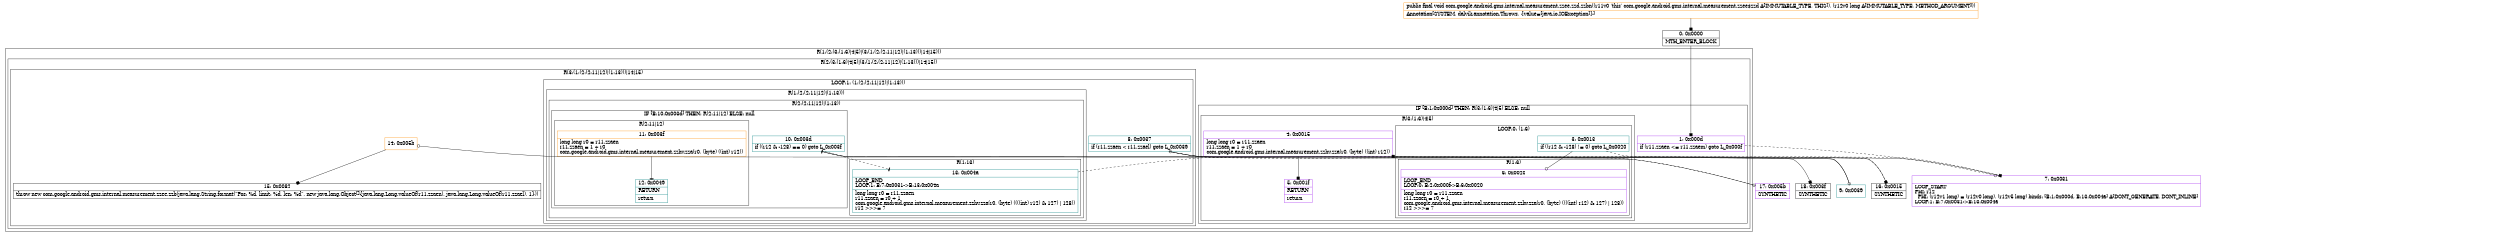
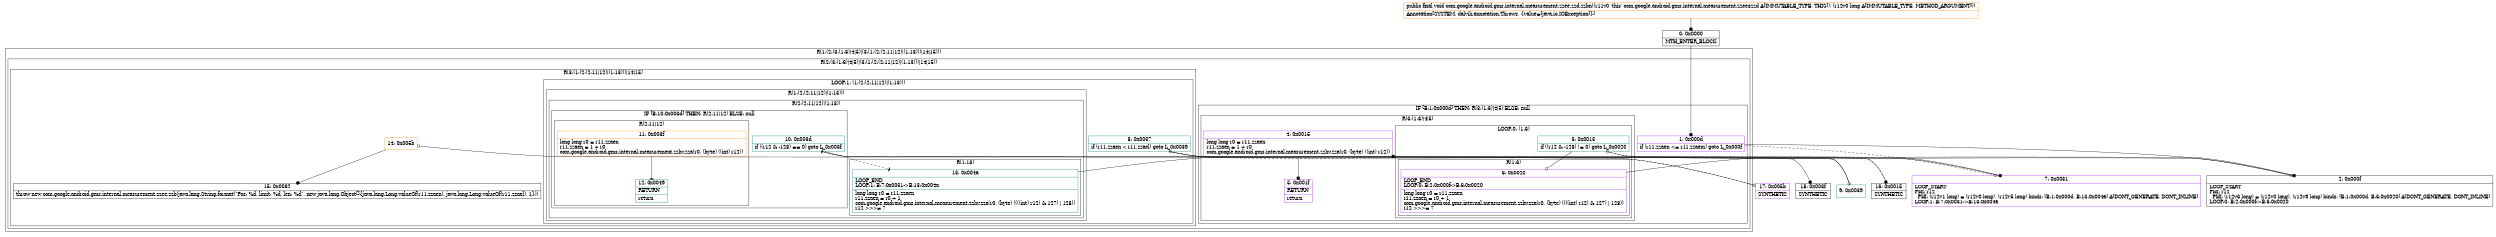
(1539, 157) -> (1539, 157)
none -> (2350, 191)
